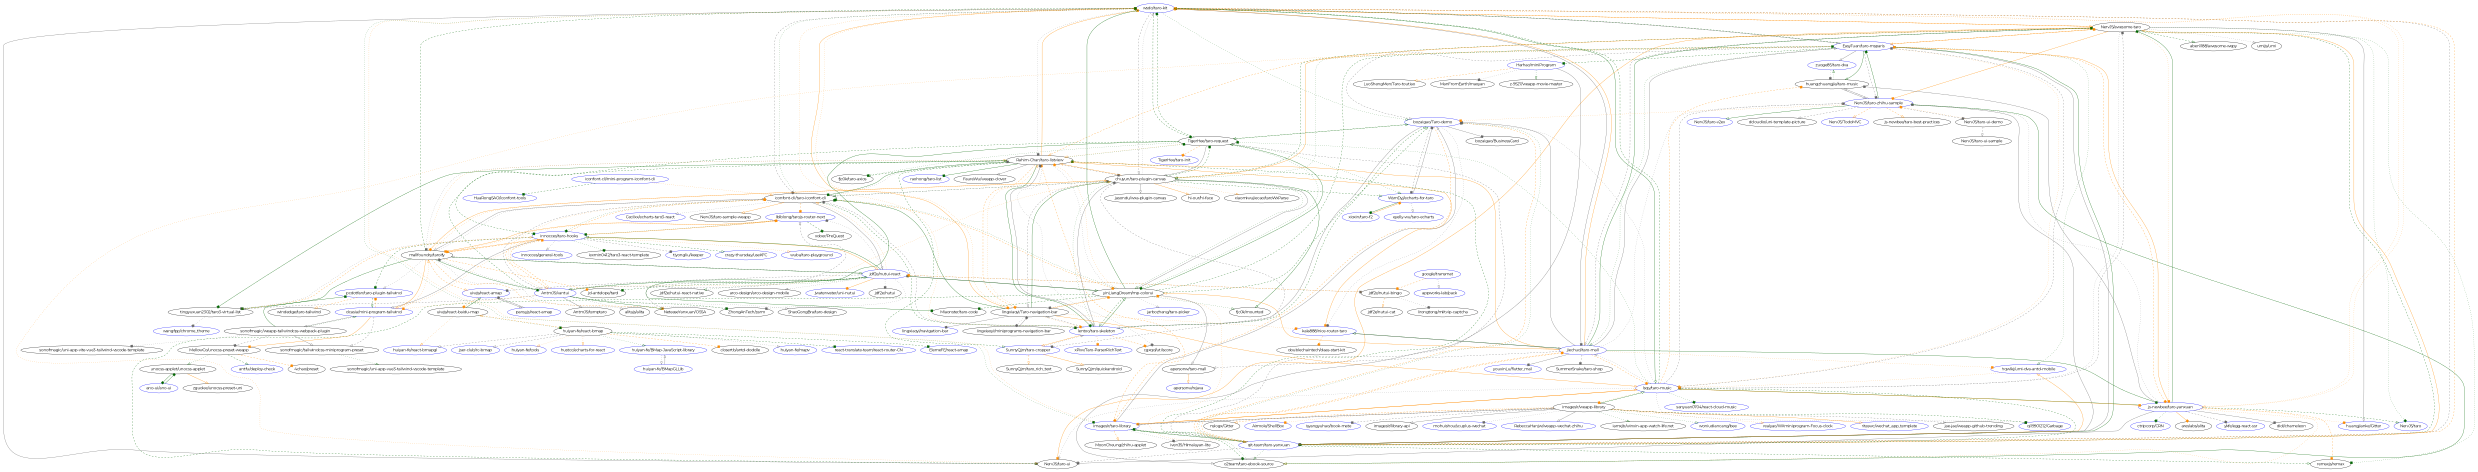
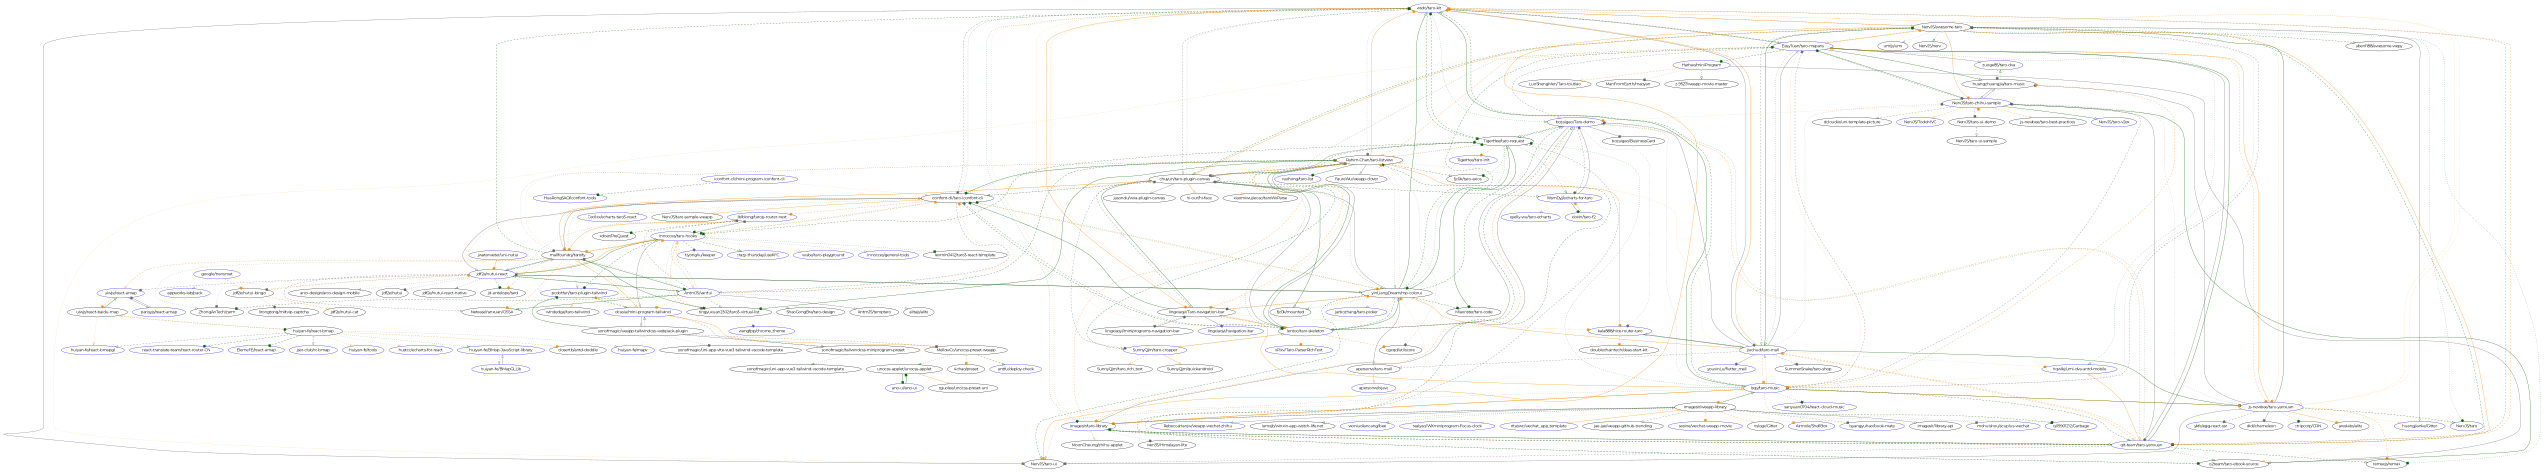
none -> (1930, 46)
(1384, 174) -> (1624, 193)
(680, 229) -> (719, 227)
(862, 283) -> (495, 263)
(2271, 415) -> (2347, 416)
none -> (1705, 426)
